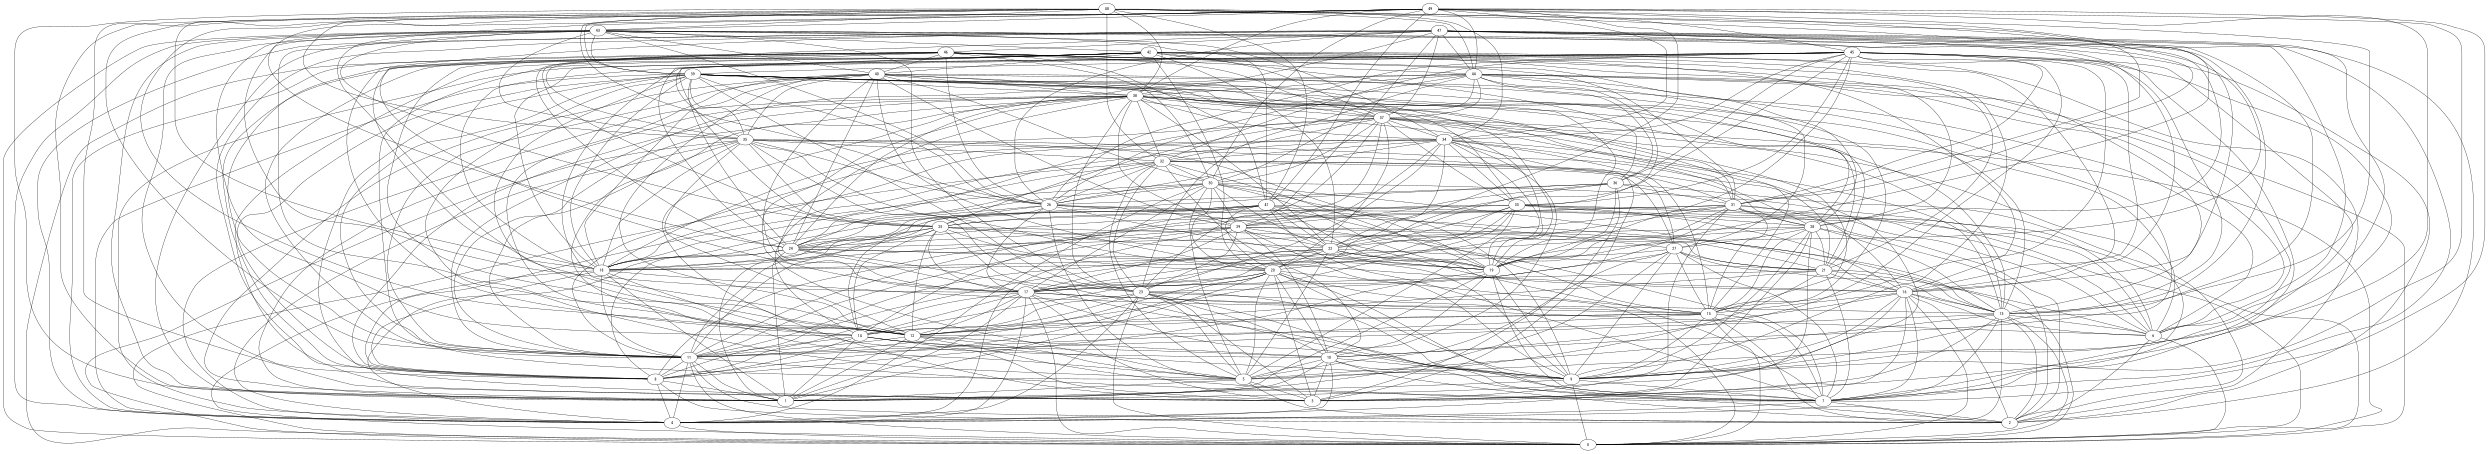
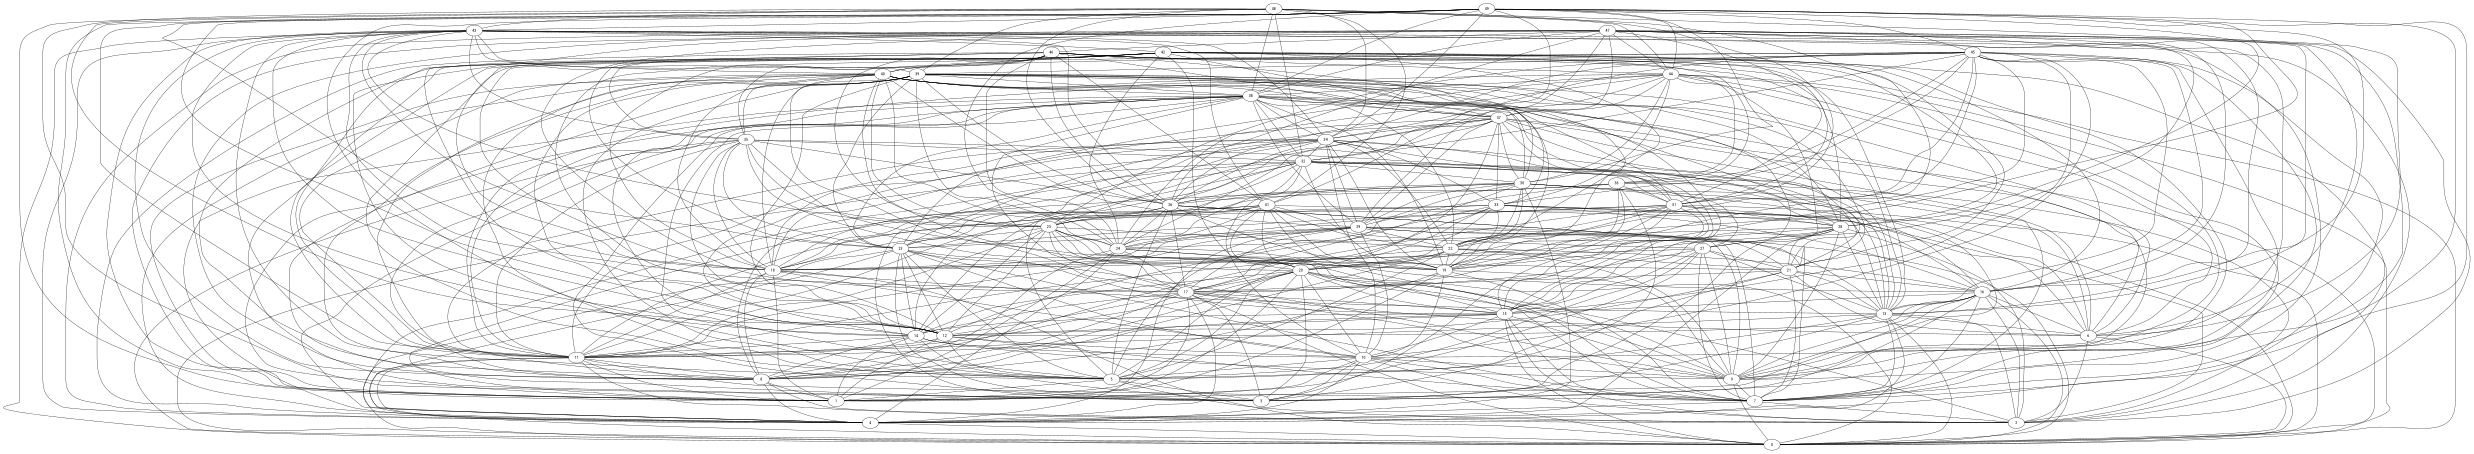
(500, 22) -> none
(1576, 69) -> (609, 71)
(725, 109) -> none
(1235, 153) -> none
none -> (1632, 172)
none -> (913, 202)
none -> (704, 204)
(2009, 237) -> (1931, 205)
(1202, 251) -> none
(1178, 270) -> none
none -> (527, 303)
none -> (1435, 338)
none -> (456, 357)
(1352, 388) -> none
